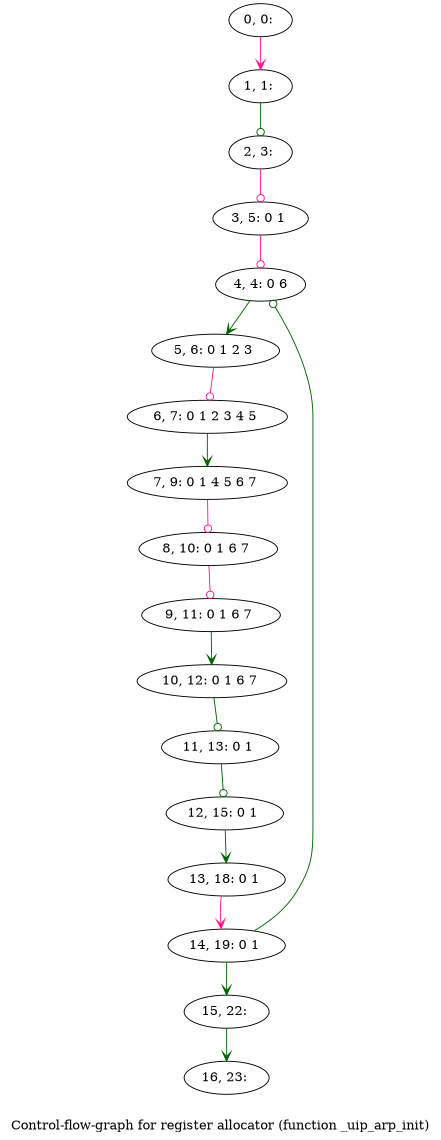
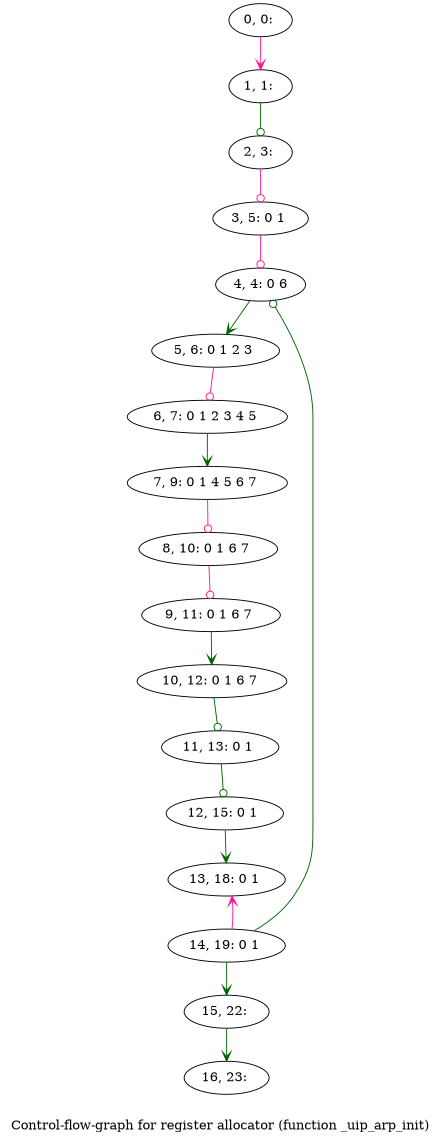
(220, 908) -> (233, 917)
